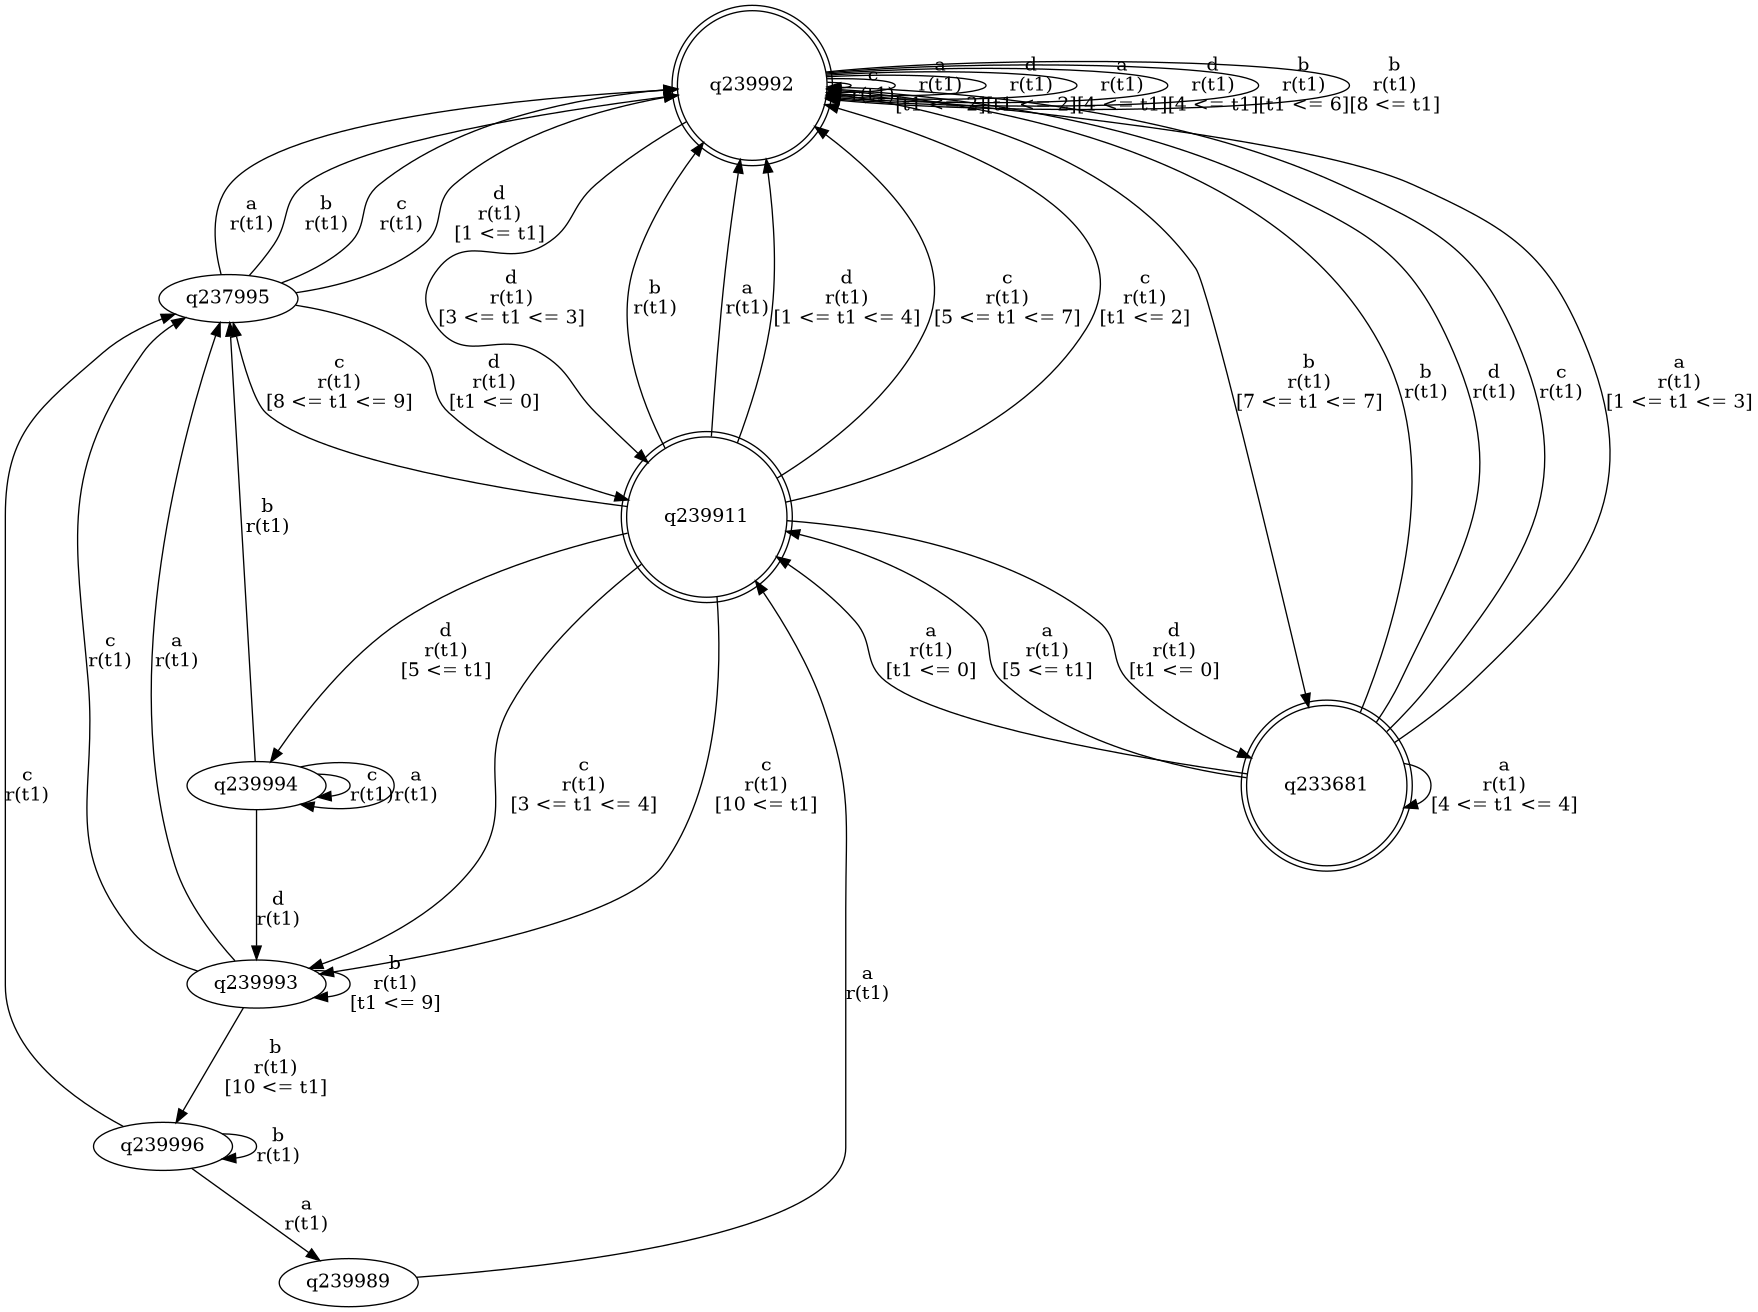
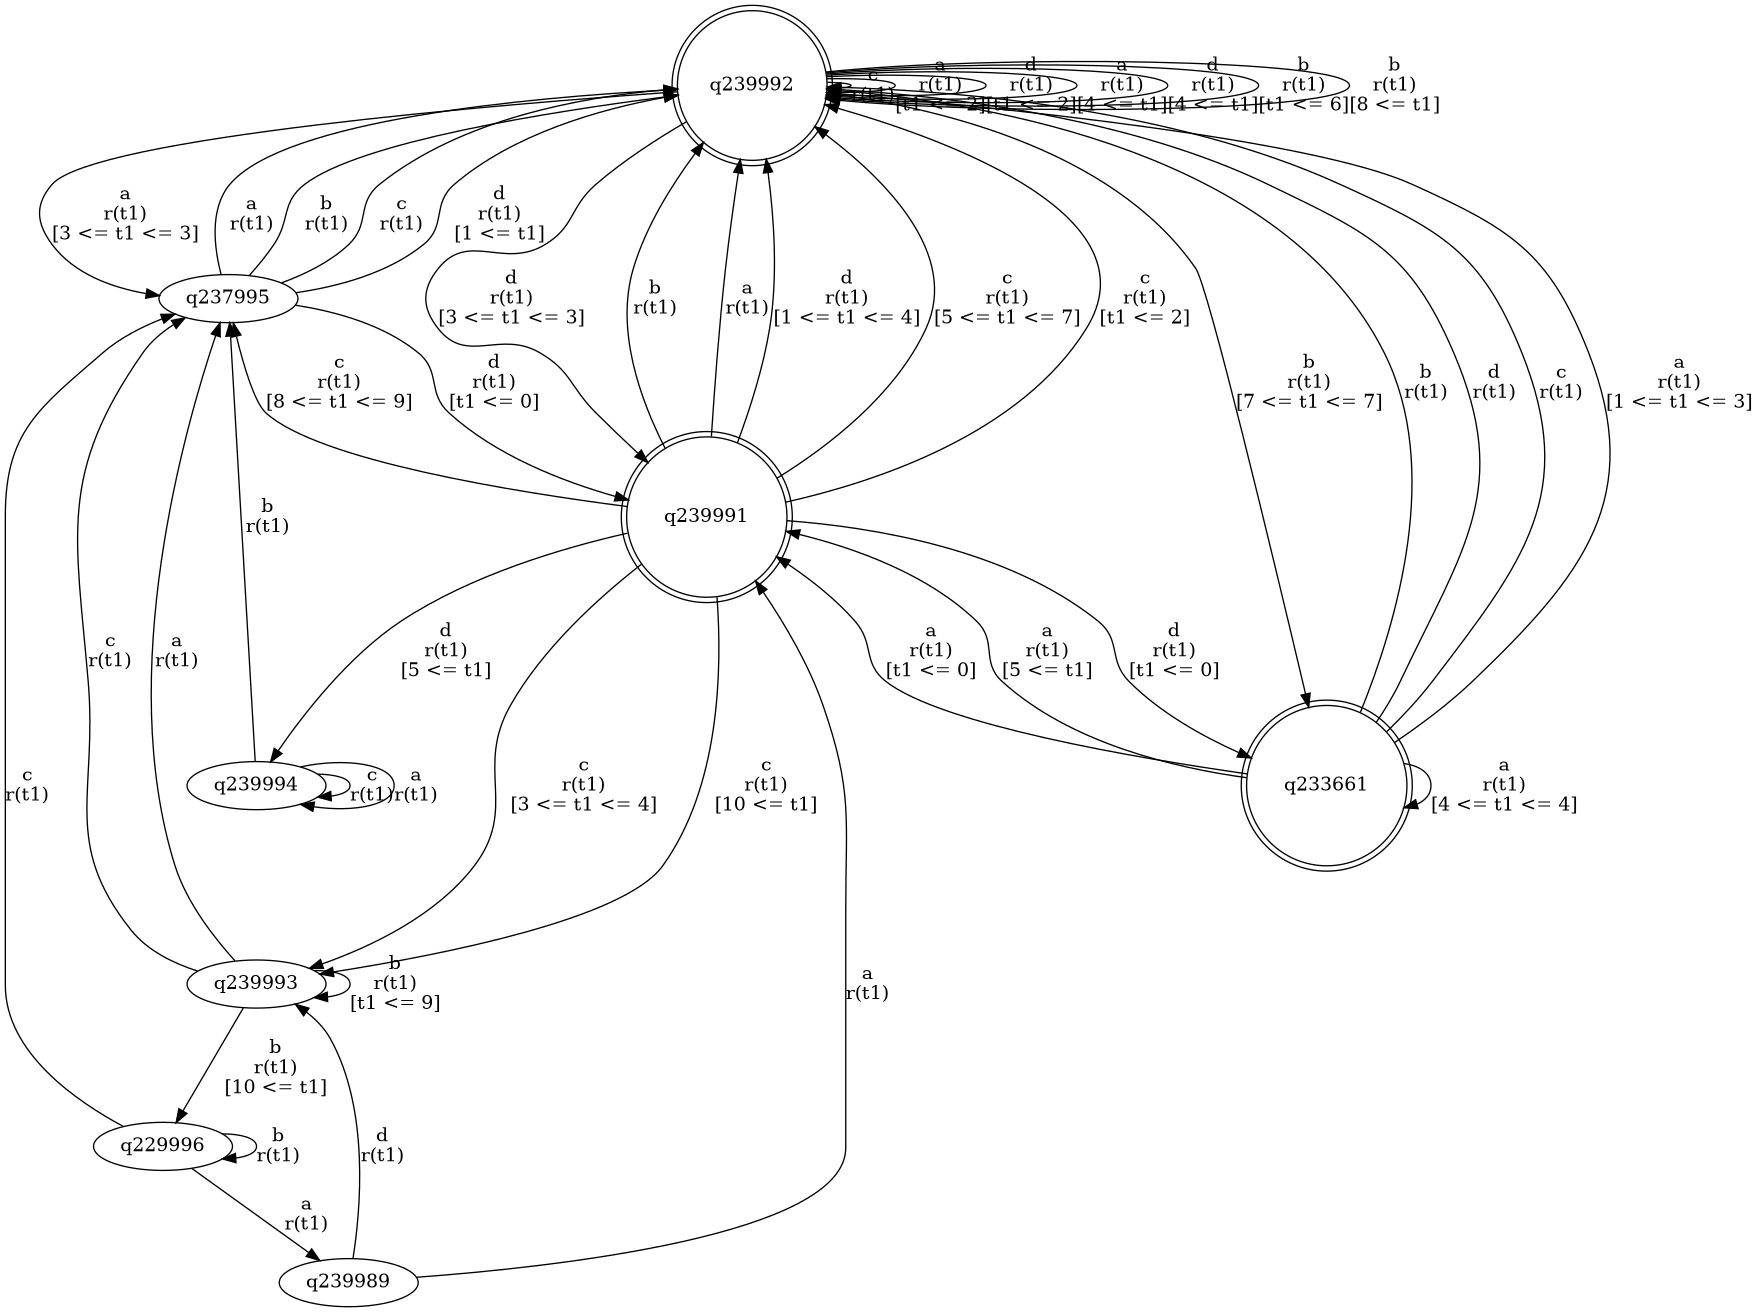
none -> (274, 131)
(707, 517) -> (707, 517)
(1327, 786) -> (1327, 786)
(257, 878) -> (357, 1129)
(163, 1146) -> (163, 1146)
